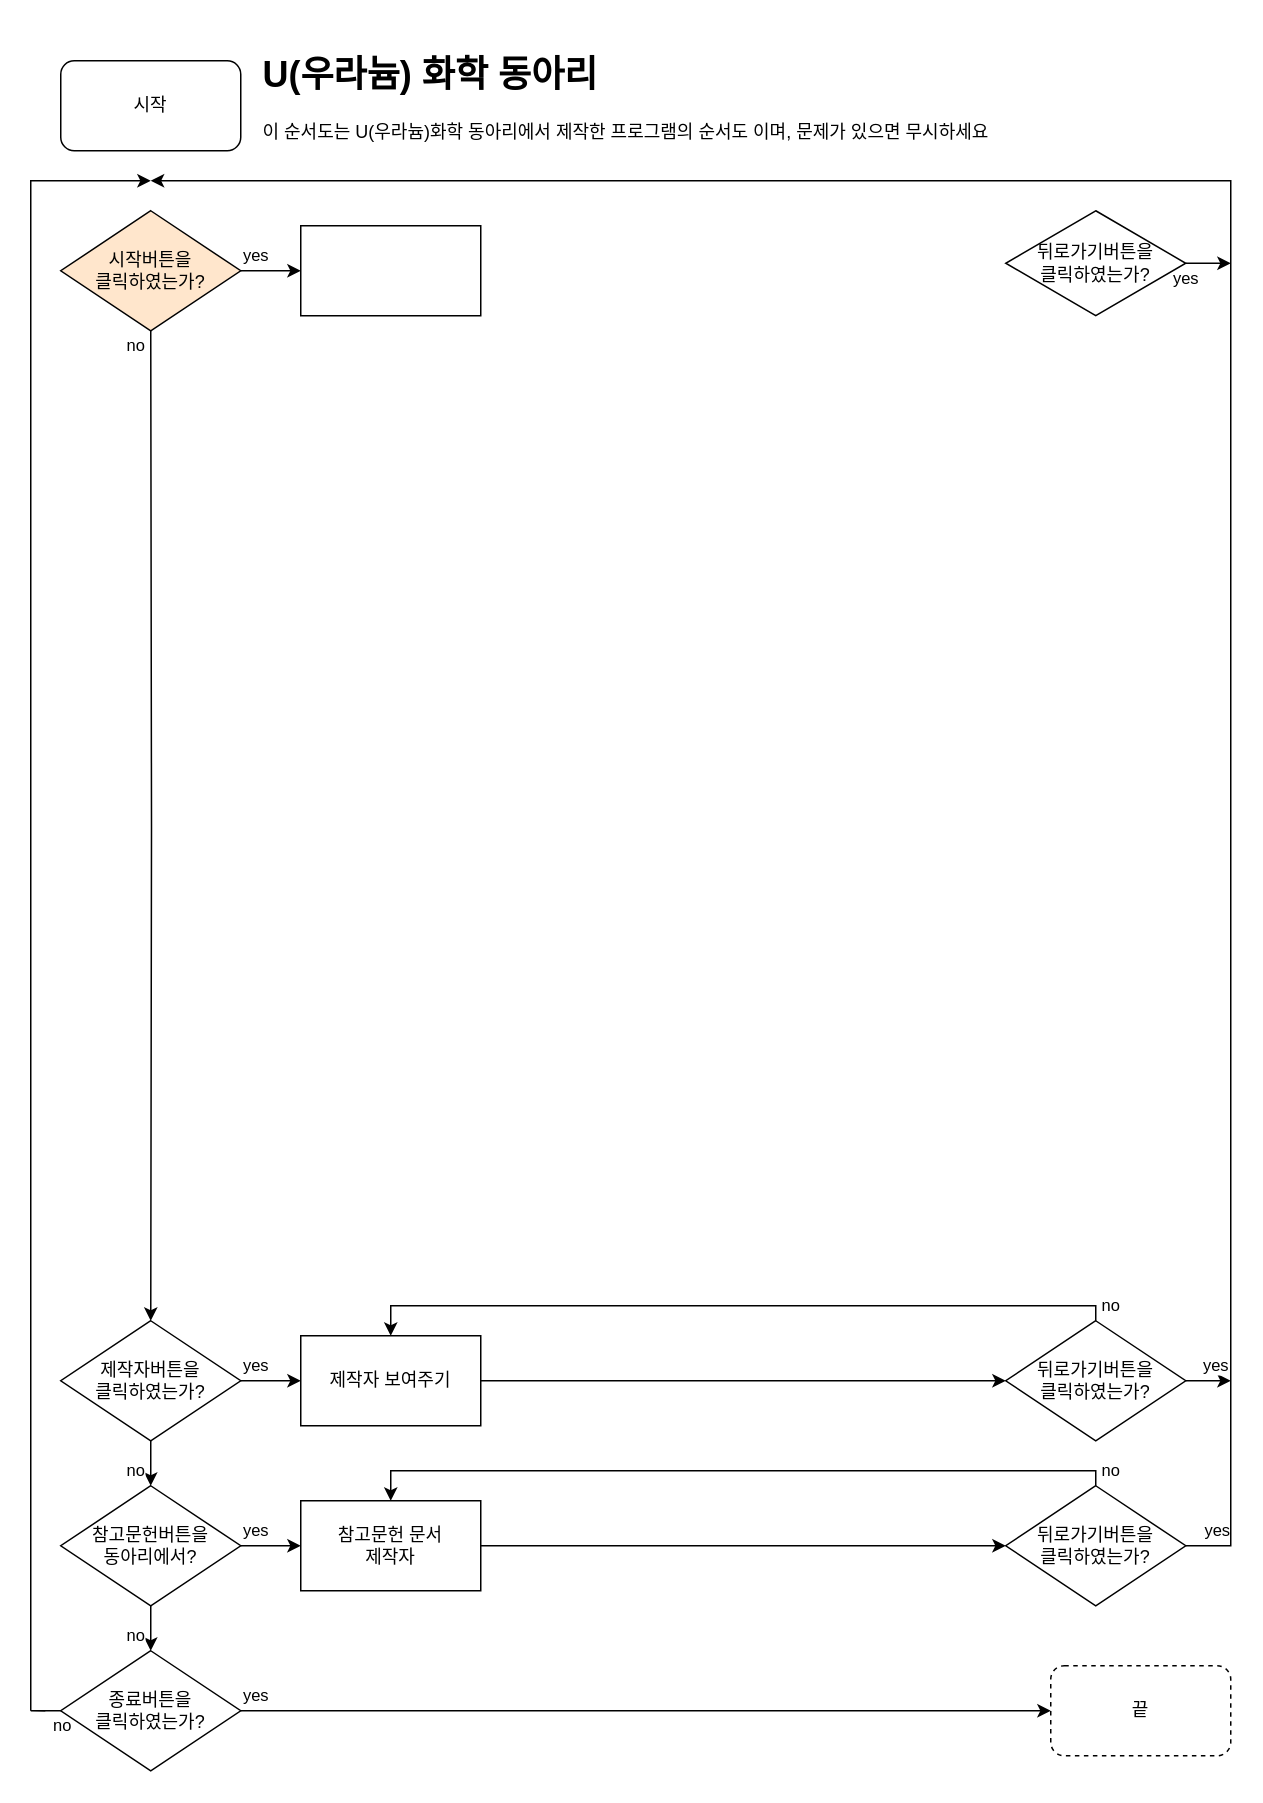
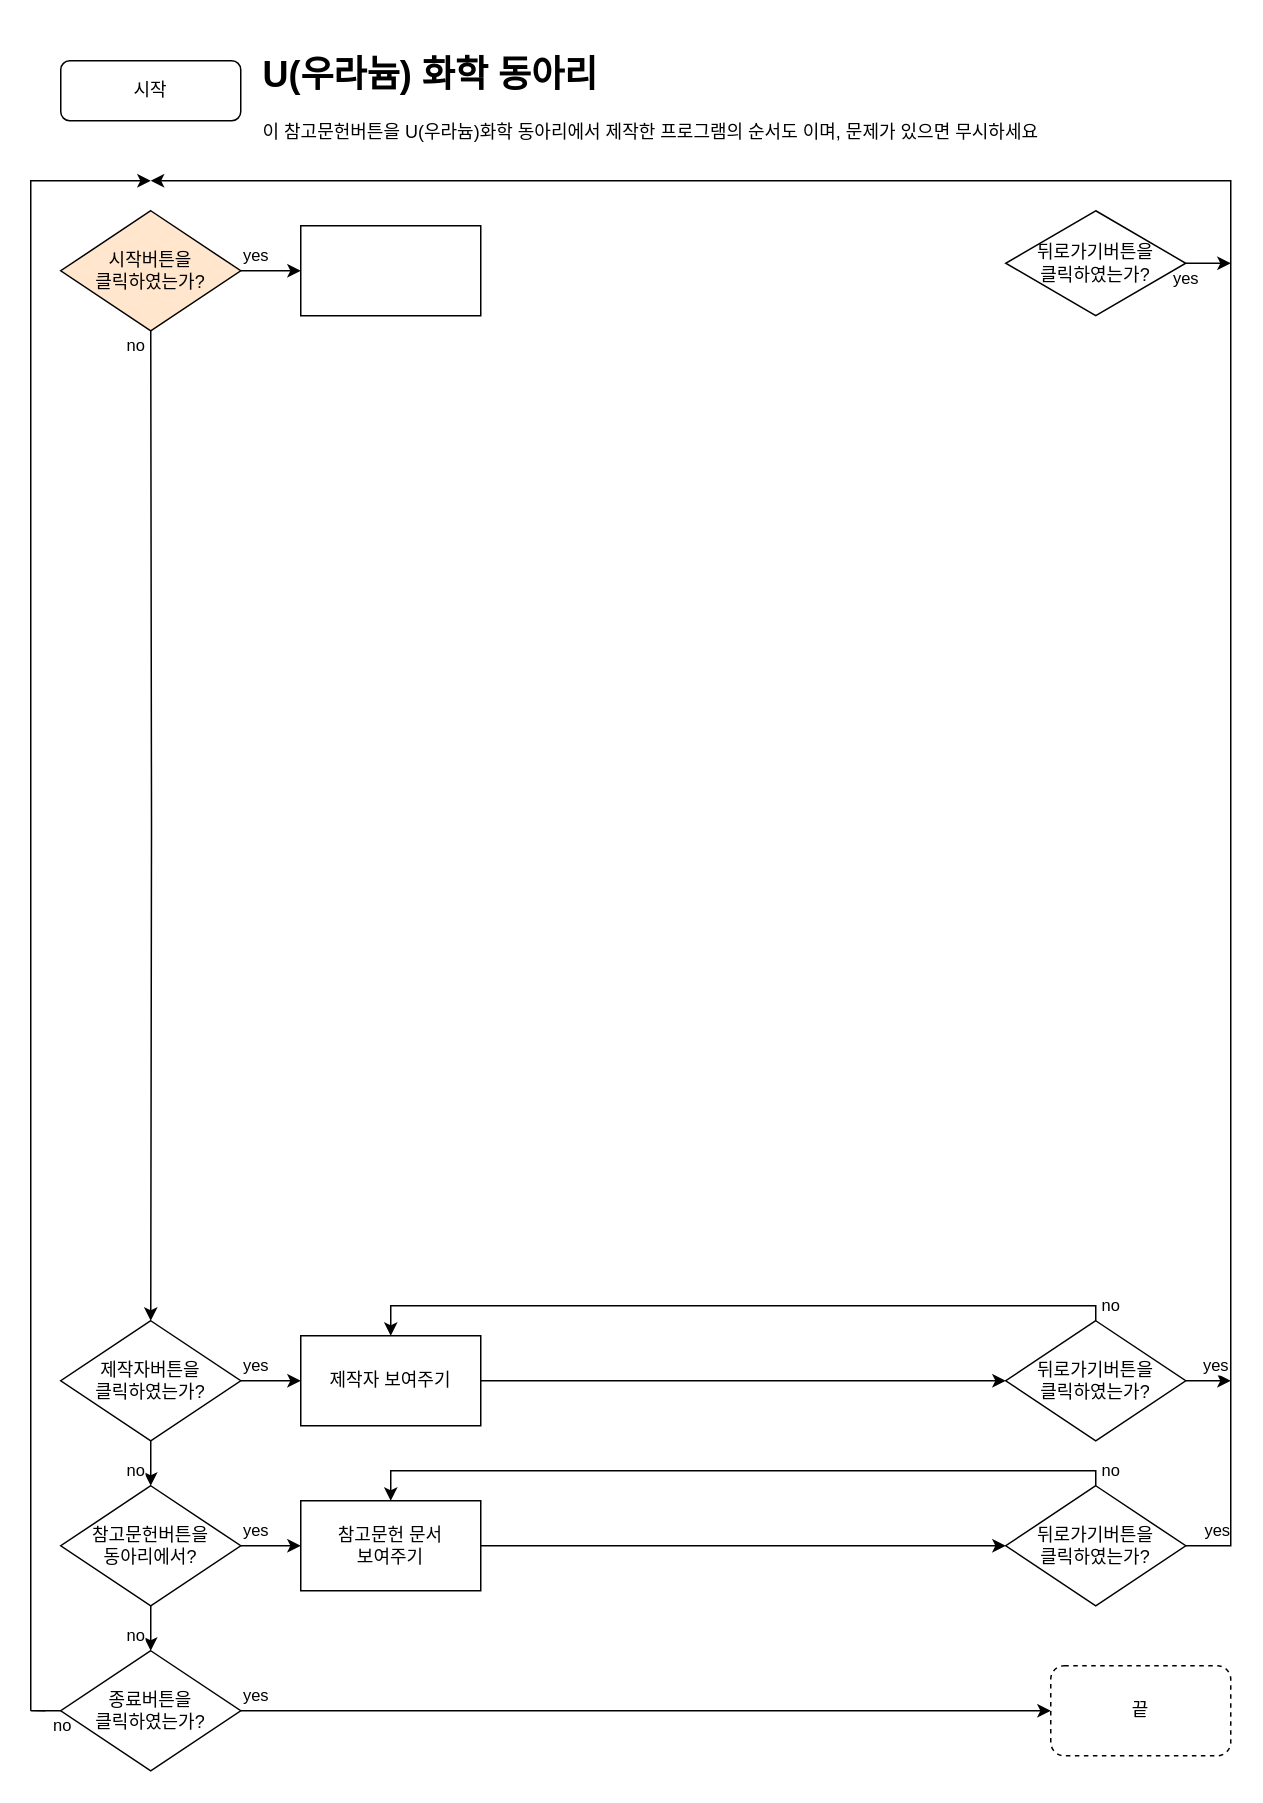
(659, 52) -> (677, 63)
(151, 106) -> (151, 91)
(391, 1546) -> (391, 1546)
